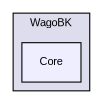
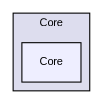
(51, 24) -> (51, 24)
